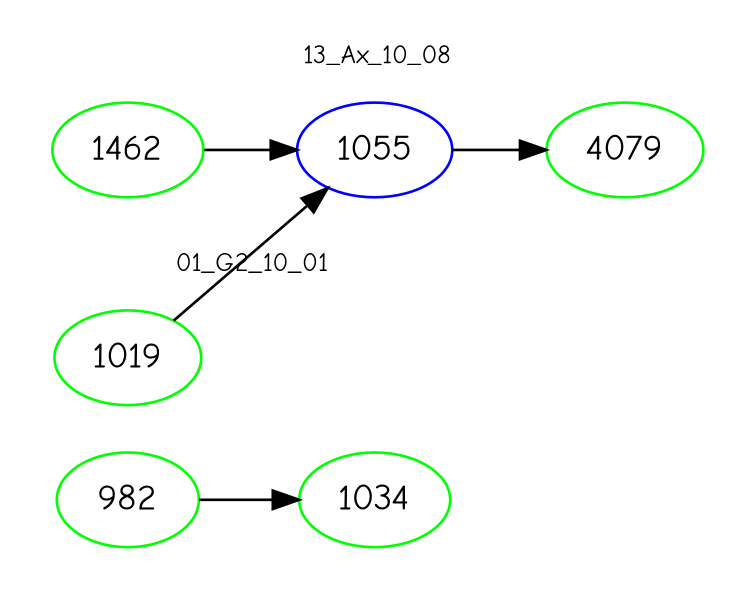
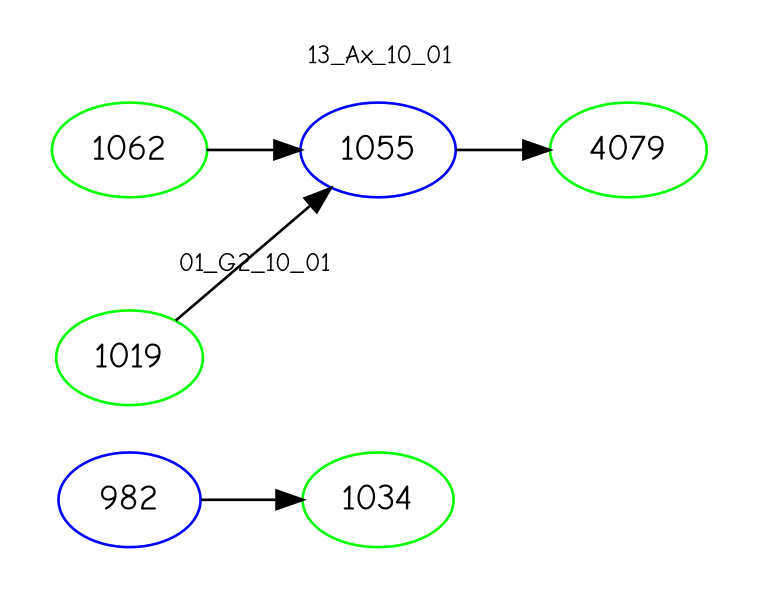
(378, 57) -> (380, 57)
(128, 150) -> (130, 150)
(128, 500) -> (130, 500)
